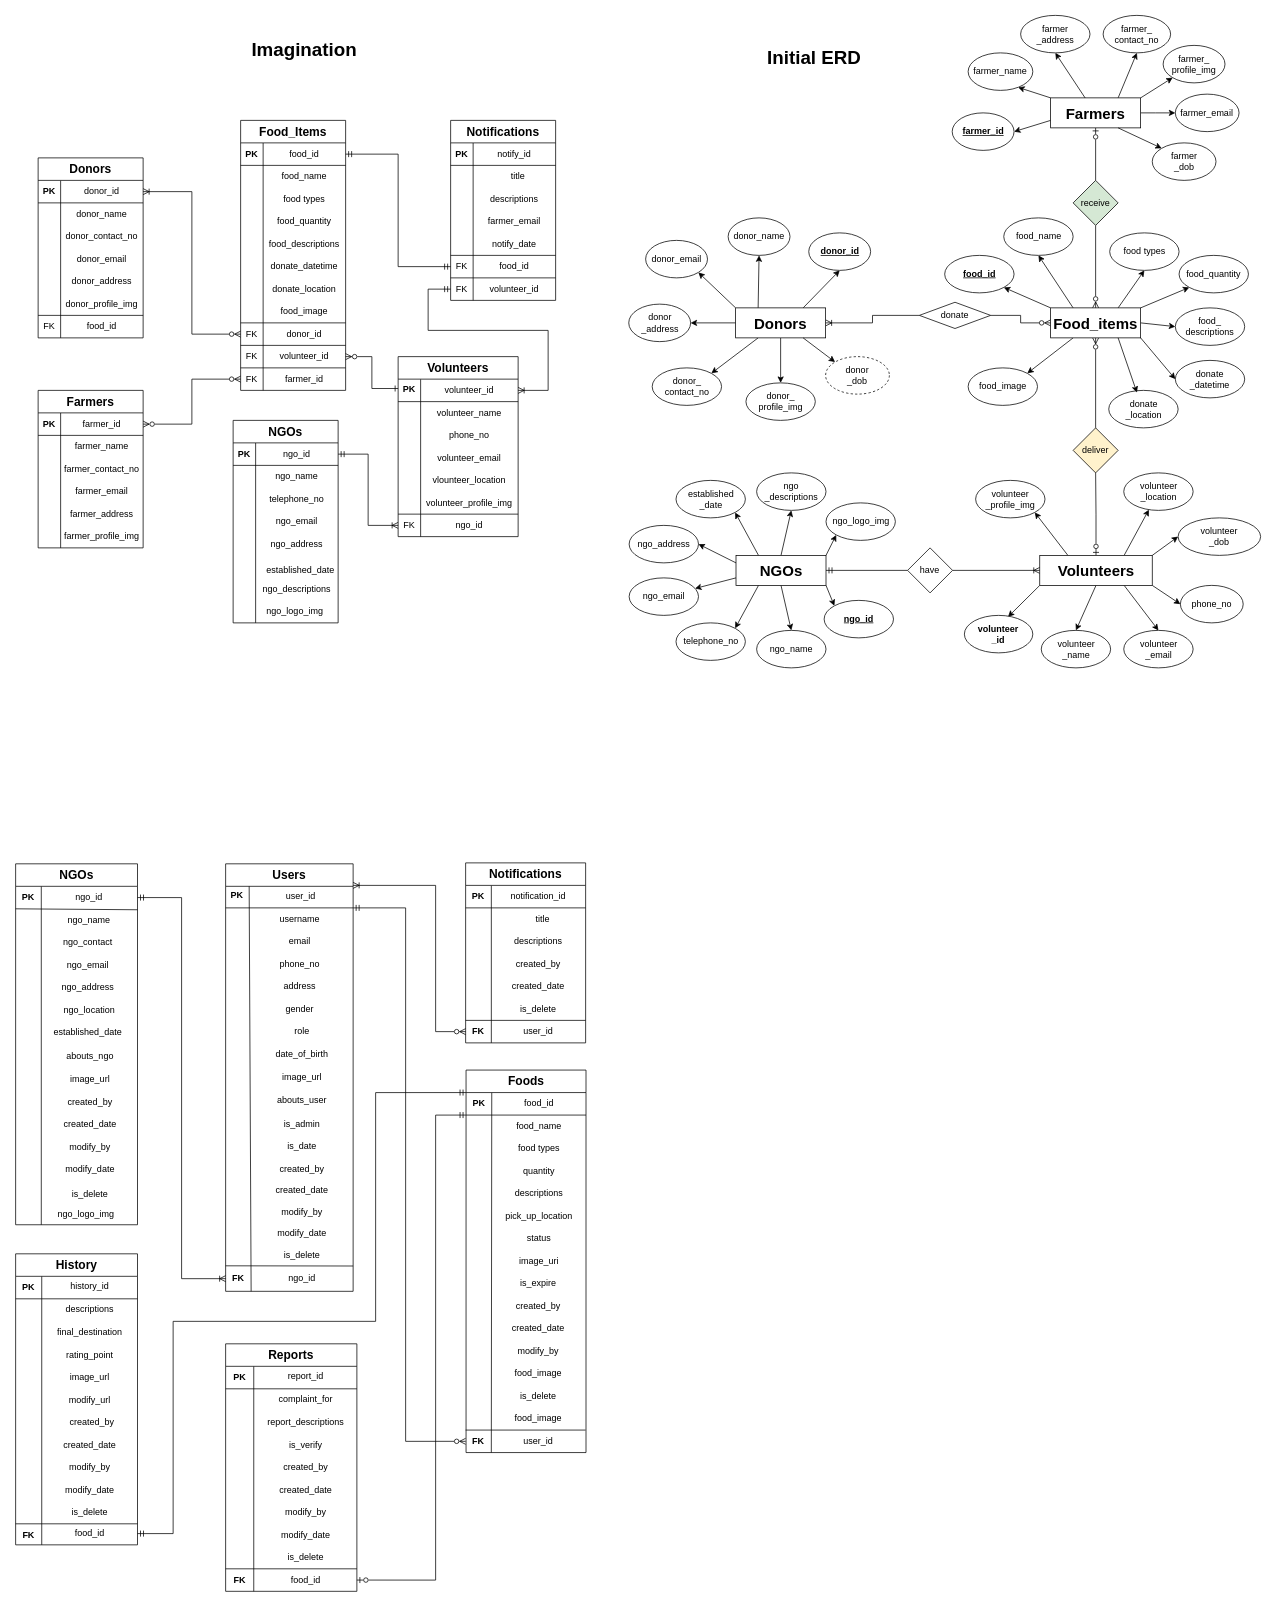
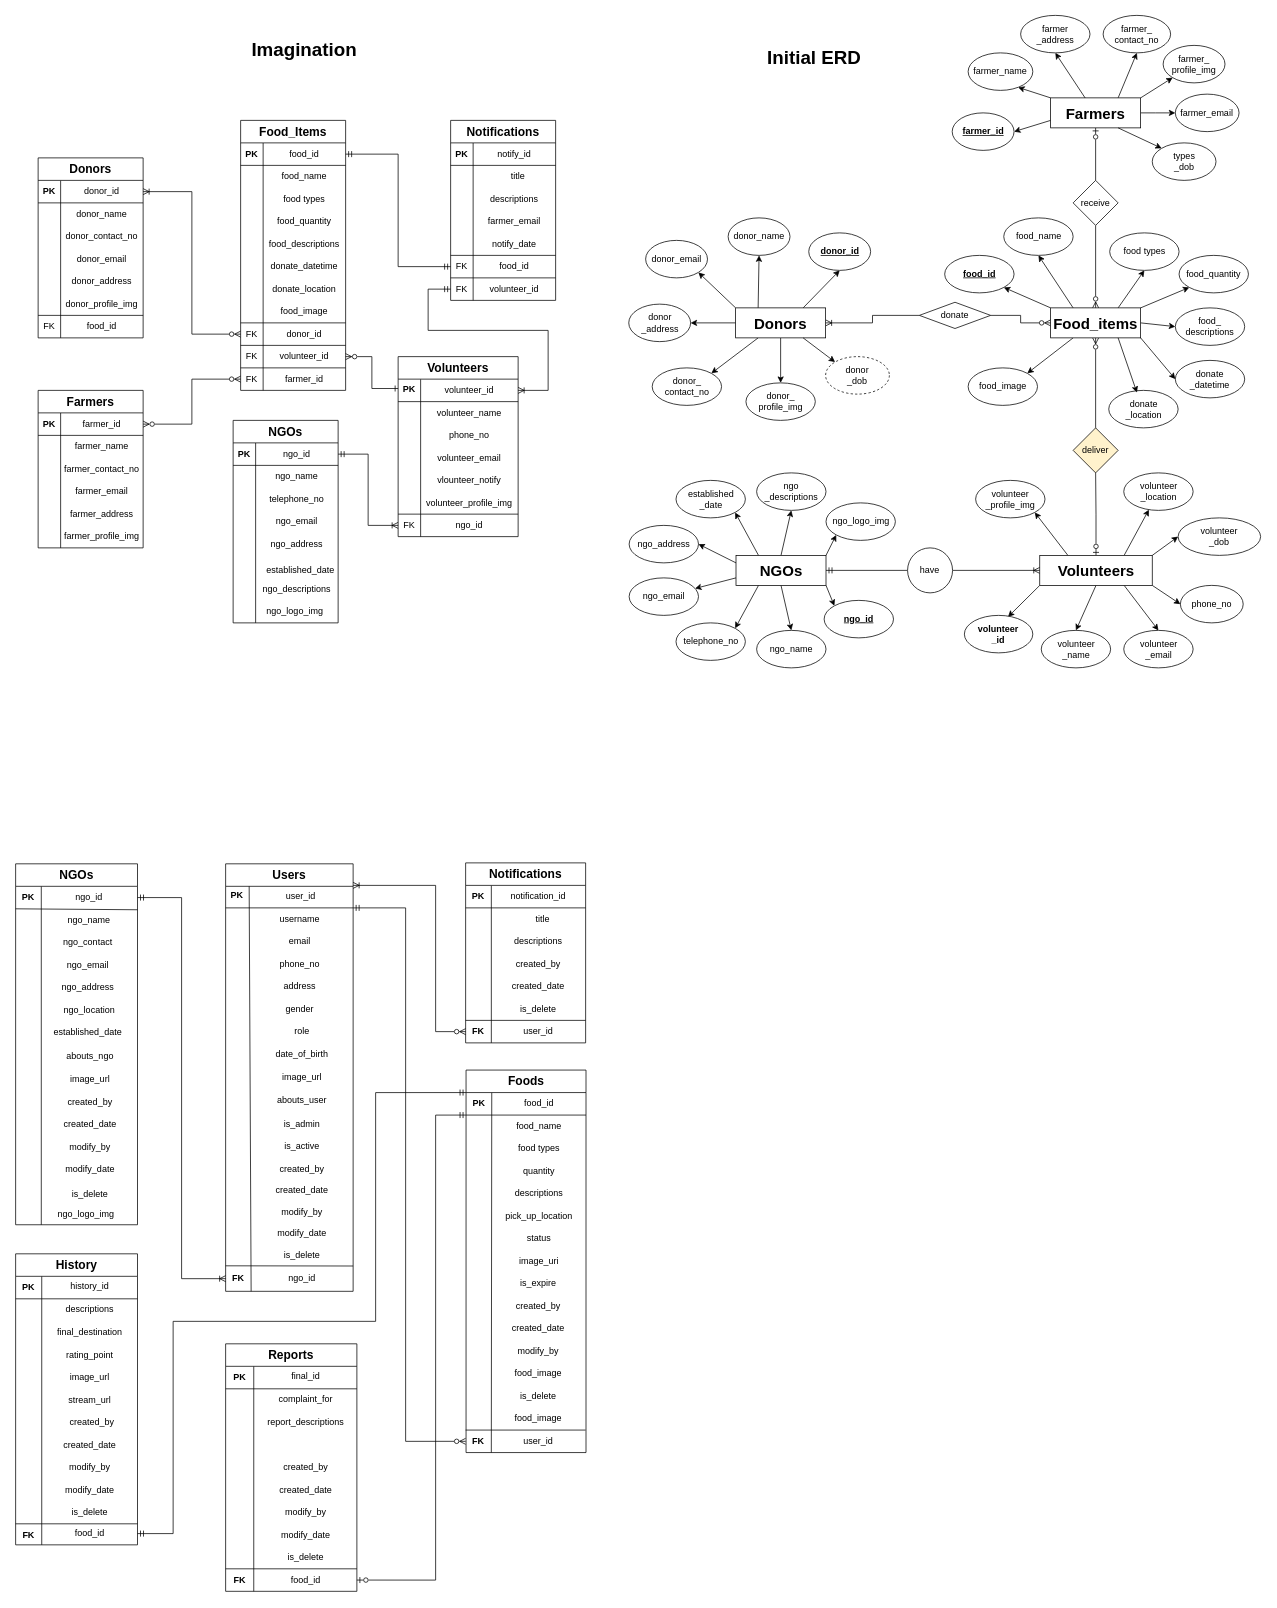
(1184, 162) -> (1184, 162)
(1095, 203) -> (1095, 203)
(469, 480) -> (469, 480)
(930, 570) -> (930, 570)
(302, 1146) -> (302, 1146)
(306, 1377) -> (306, 1377)
(90, 1400) -> (90, 1400)
(305, 1445) -> none
